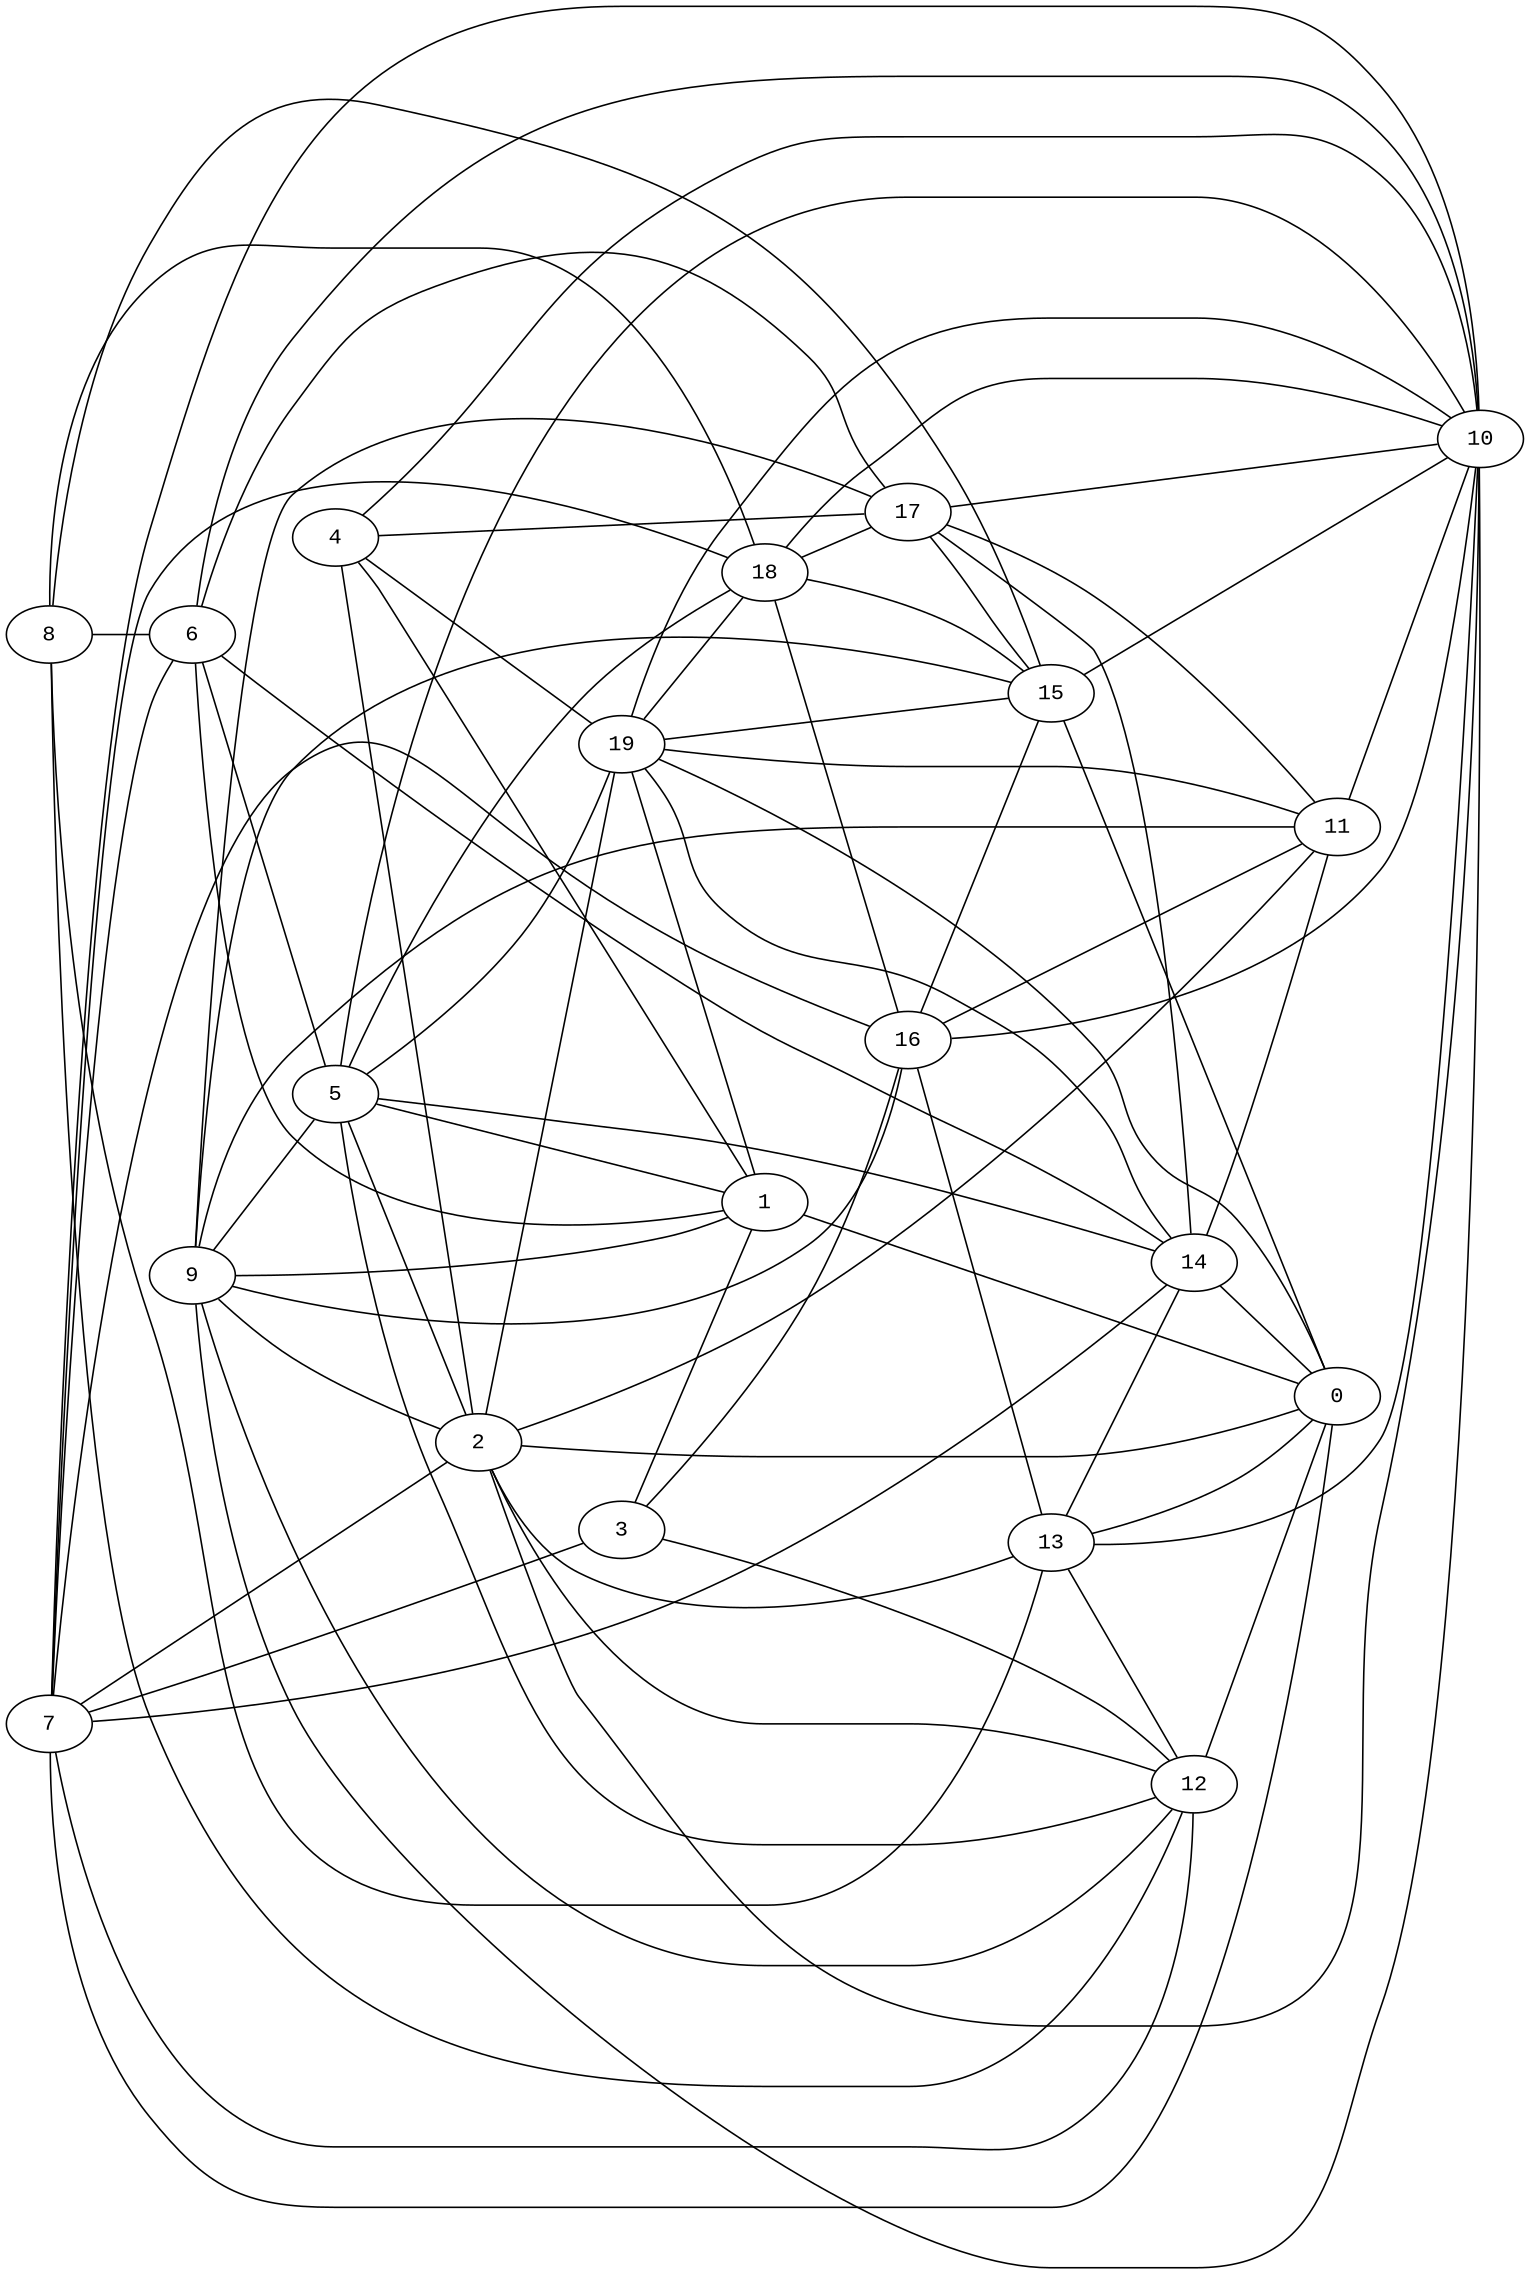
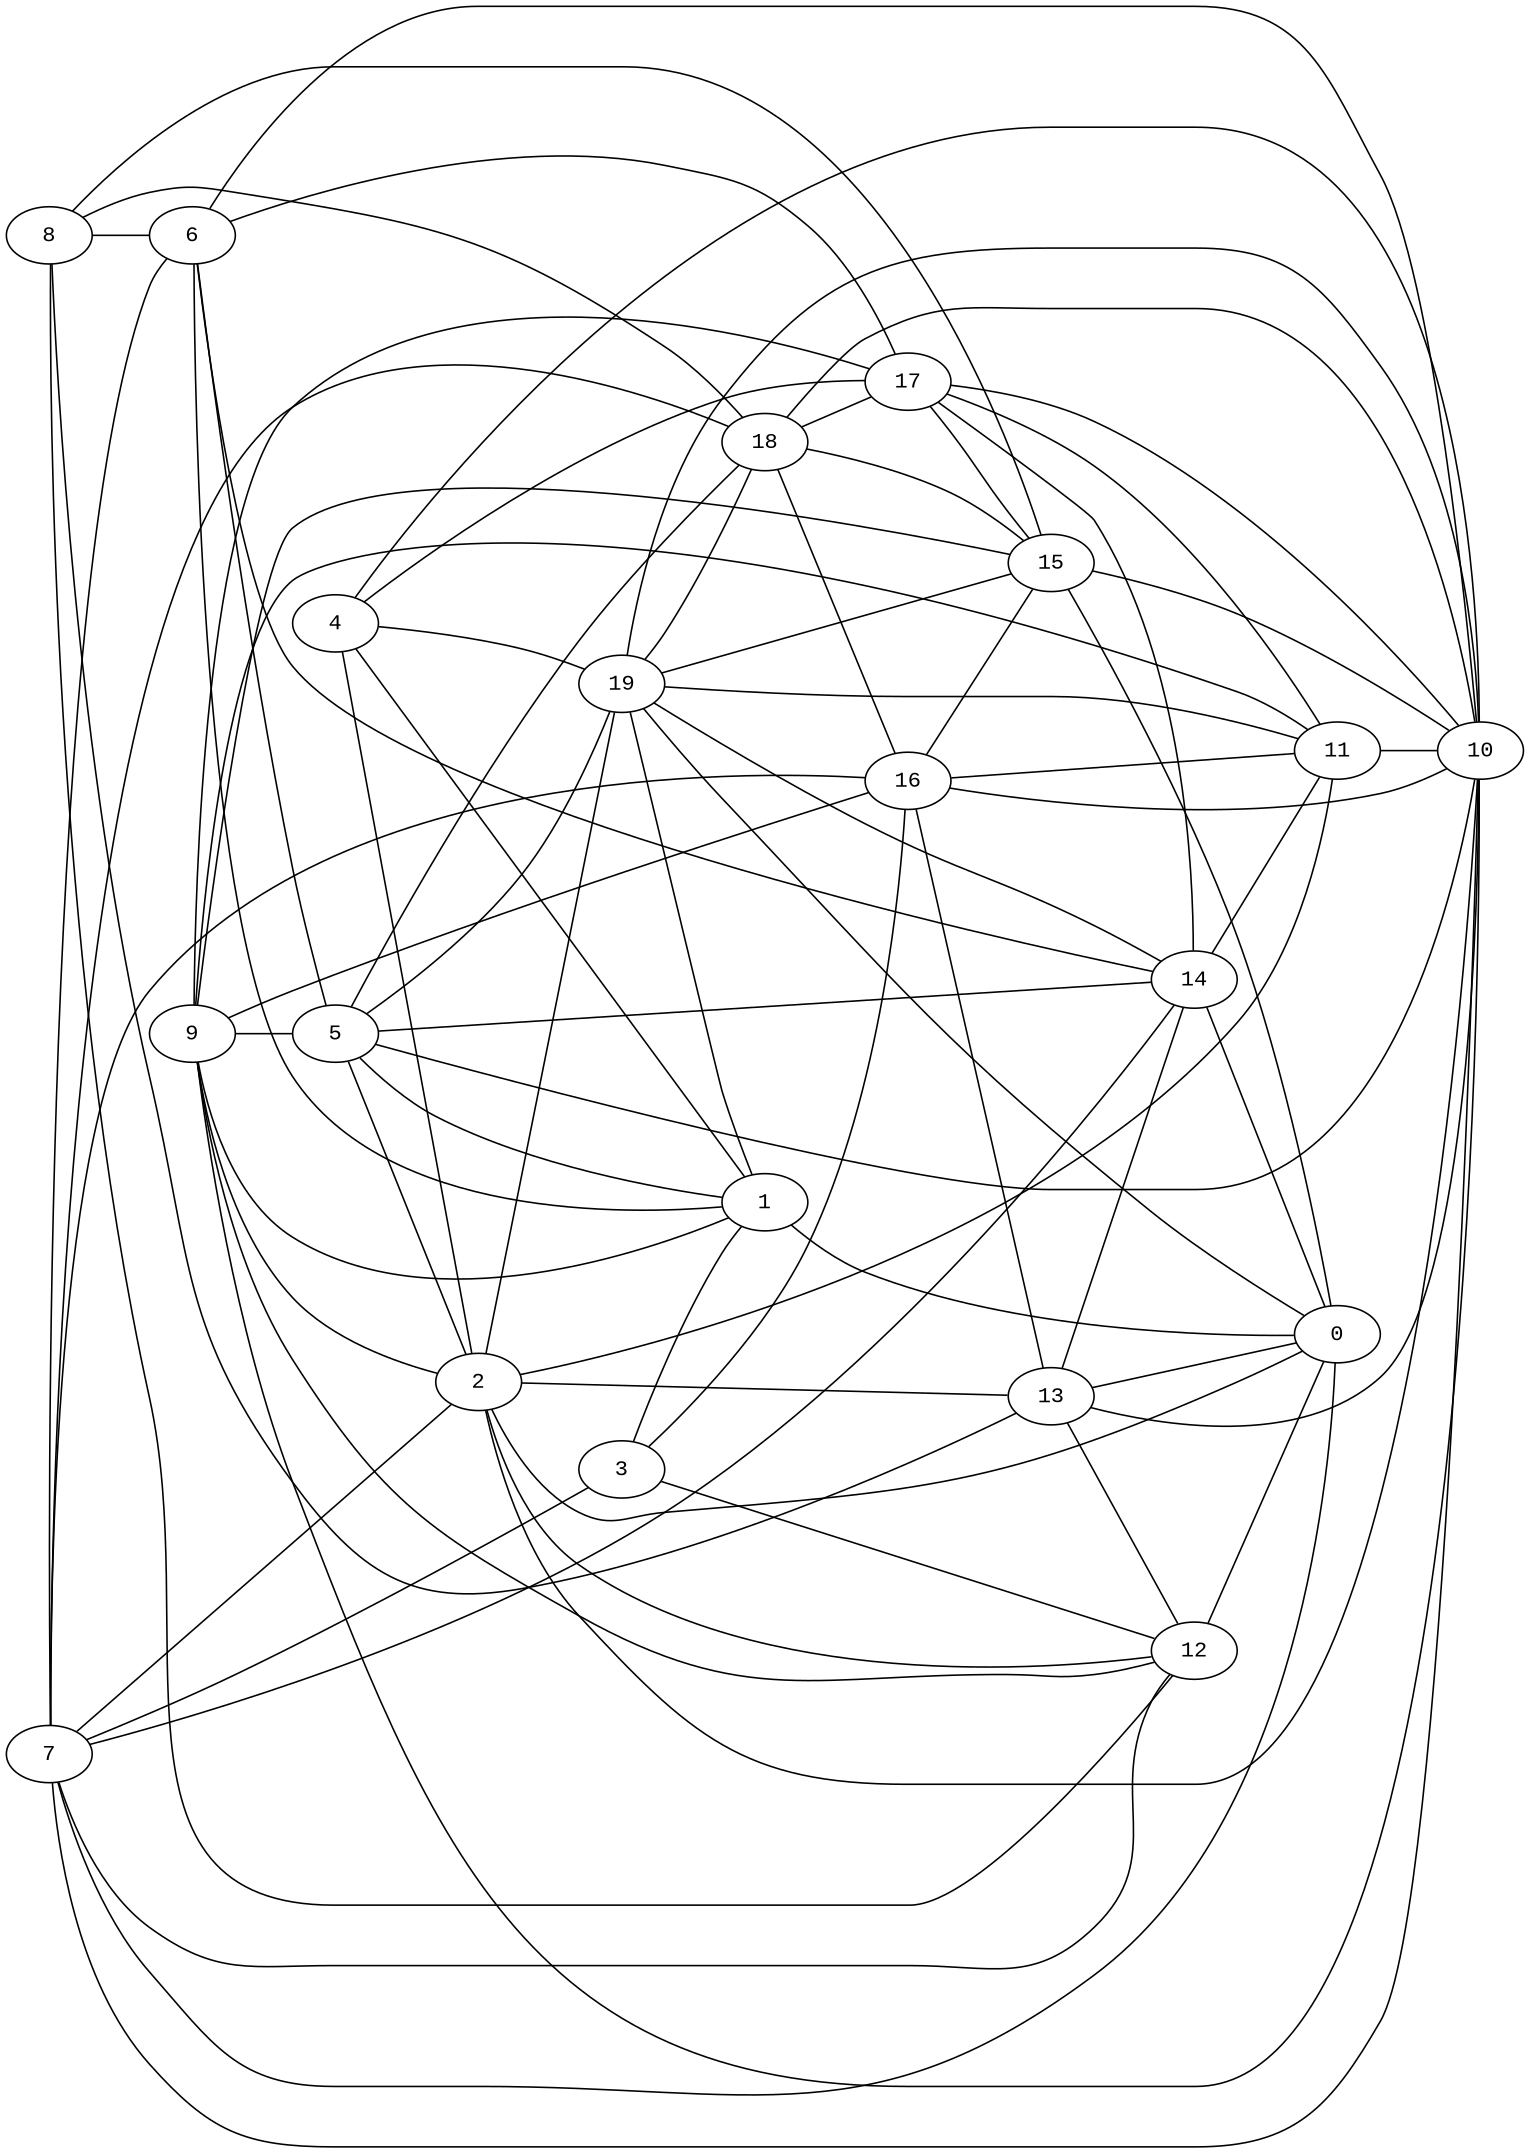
(549, 1735) -> none
